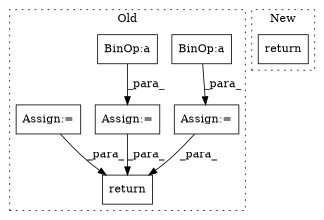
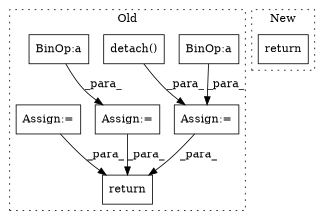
none -> (134, 49)
